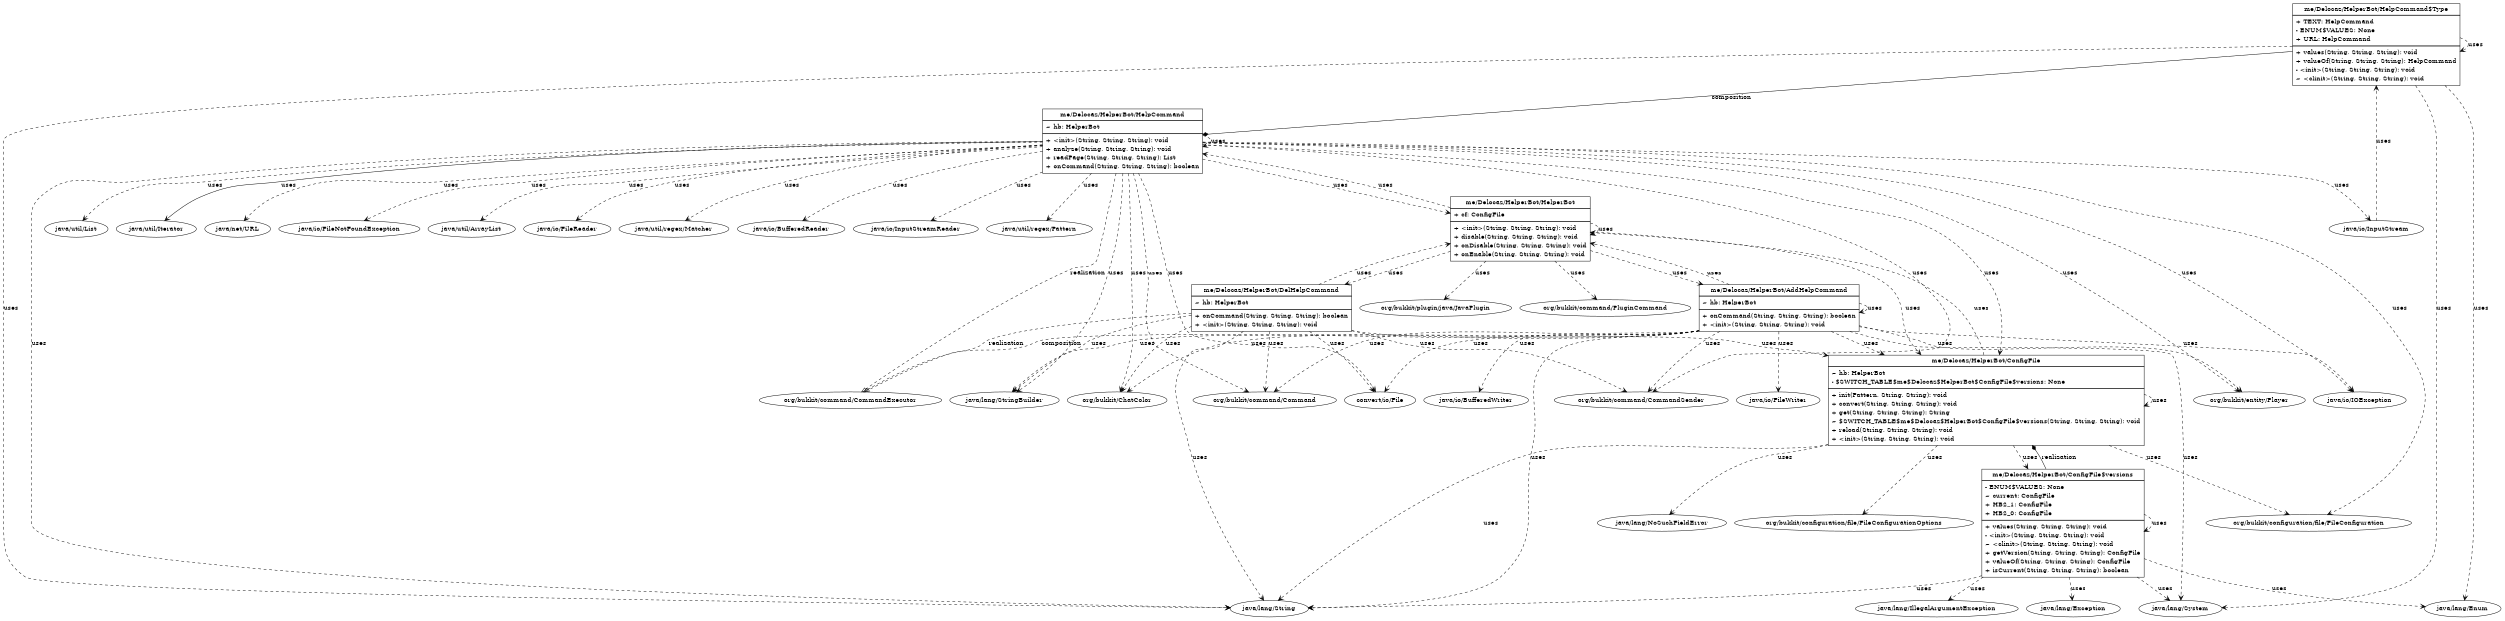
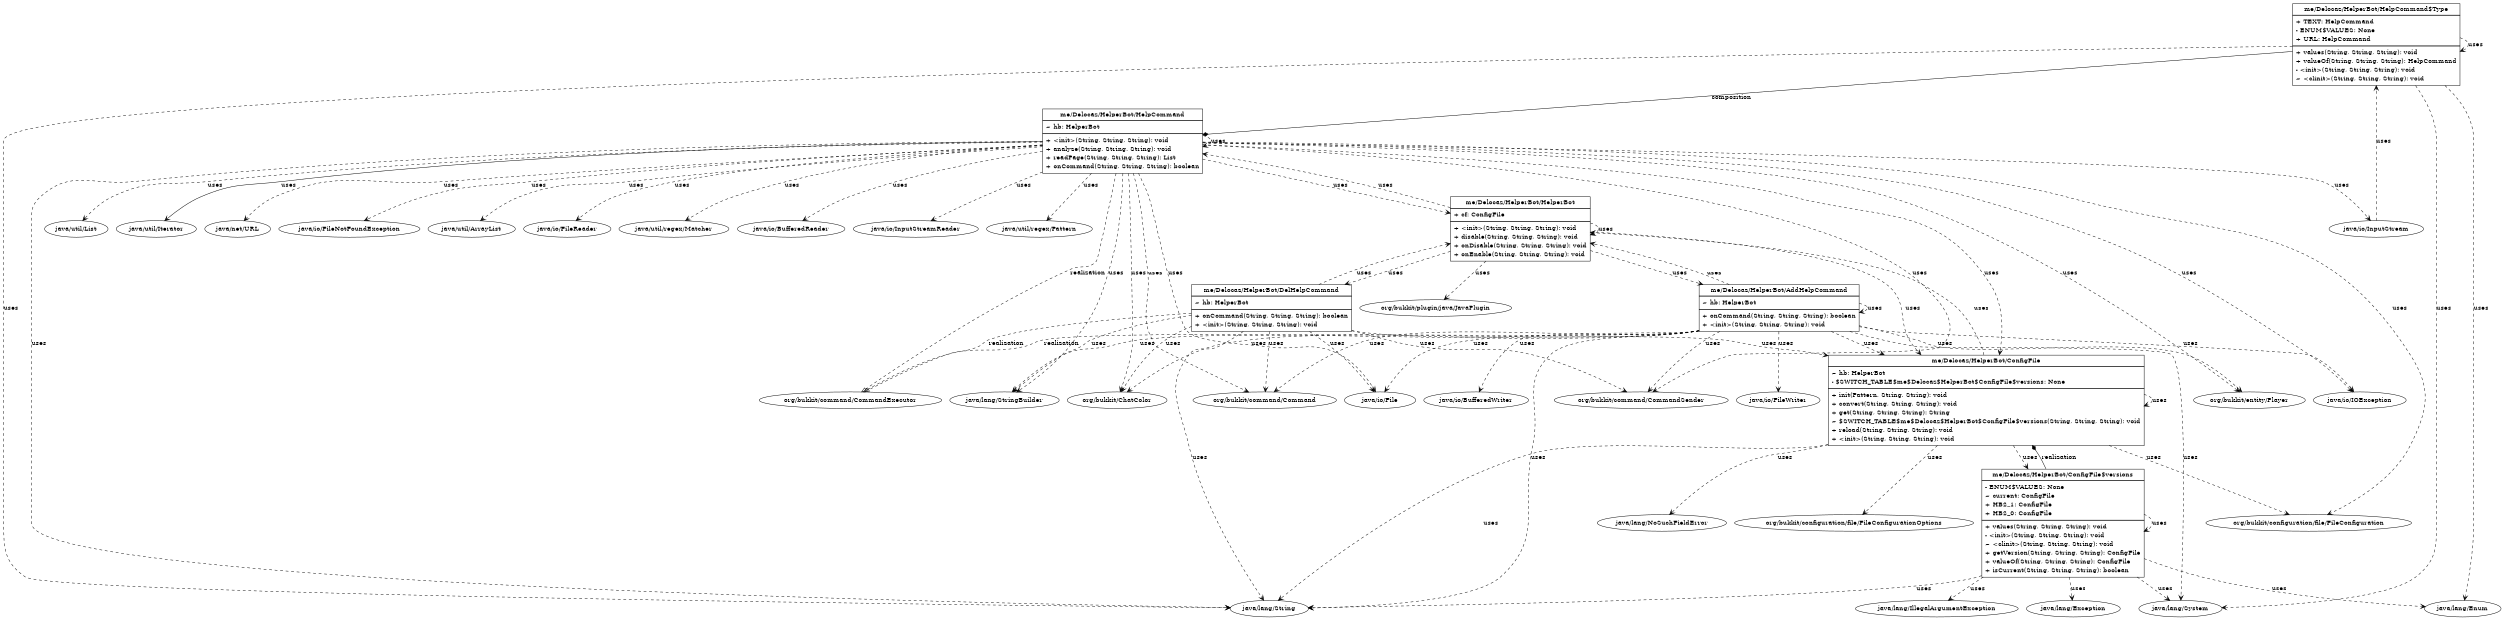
(1605, 308) -> none
(1061, 343) -> (1061, 343)
(1380, 400) -> (1380, 400)
